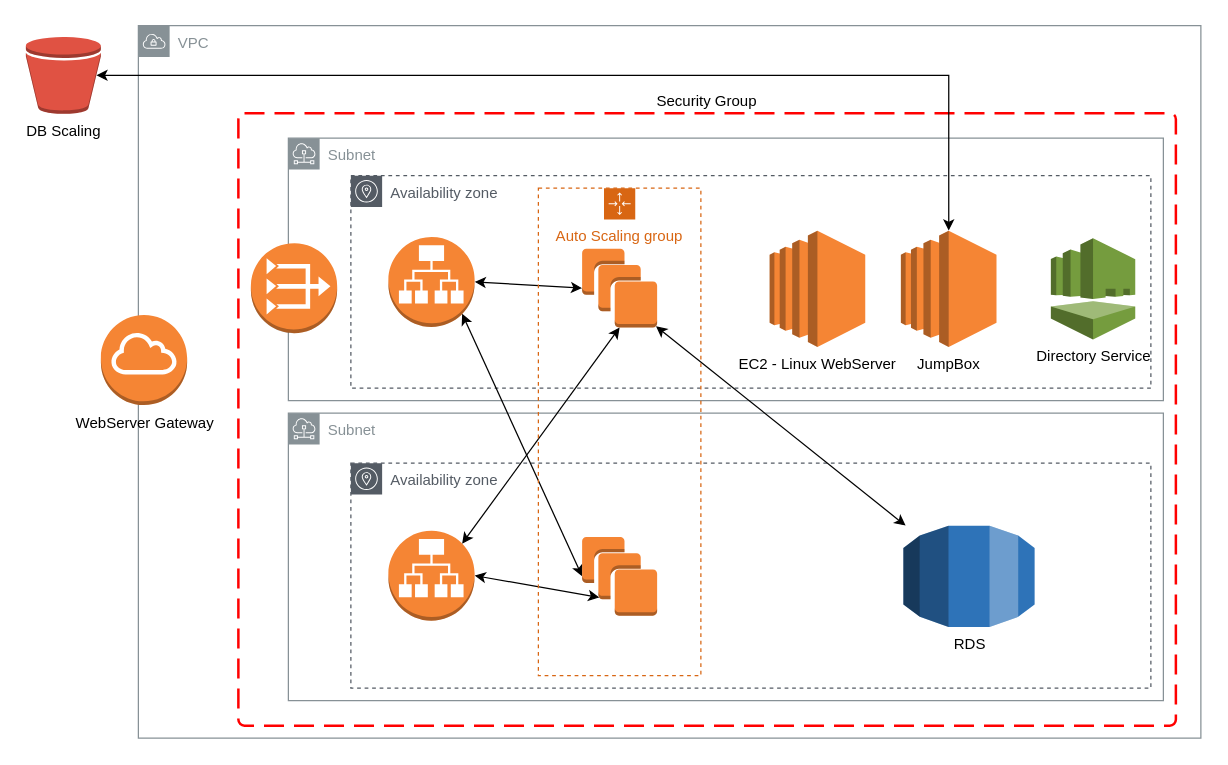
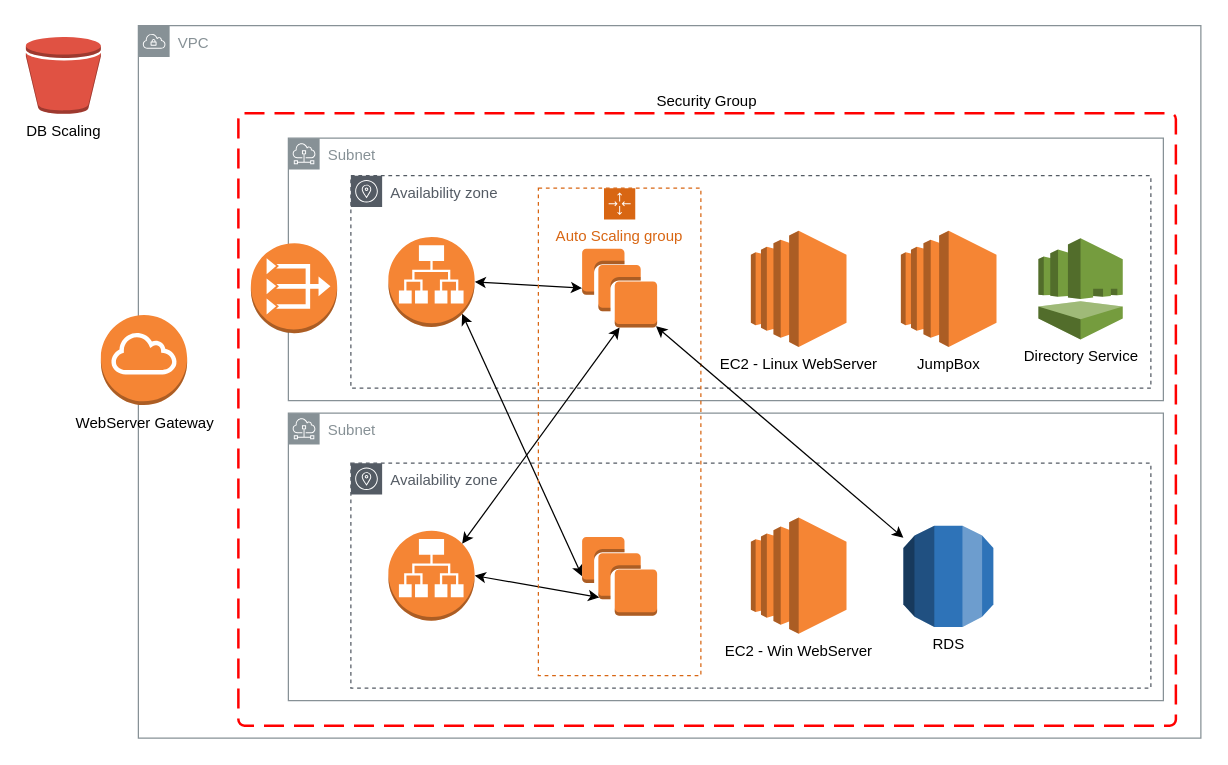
(599, 75) -> none
(817, 289) -> (798, 289)
(1093, 289) -> (1080, 289)
none -> (798, 576)
(969, 576) -> (948, 576)
